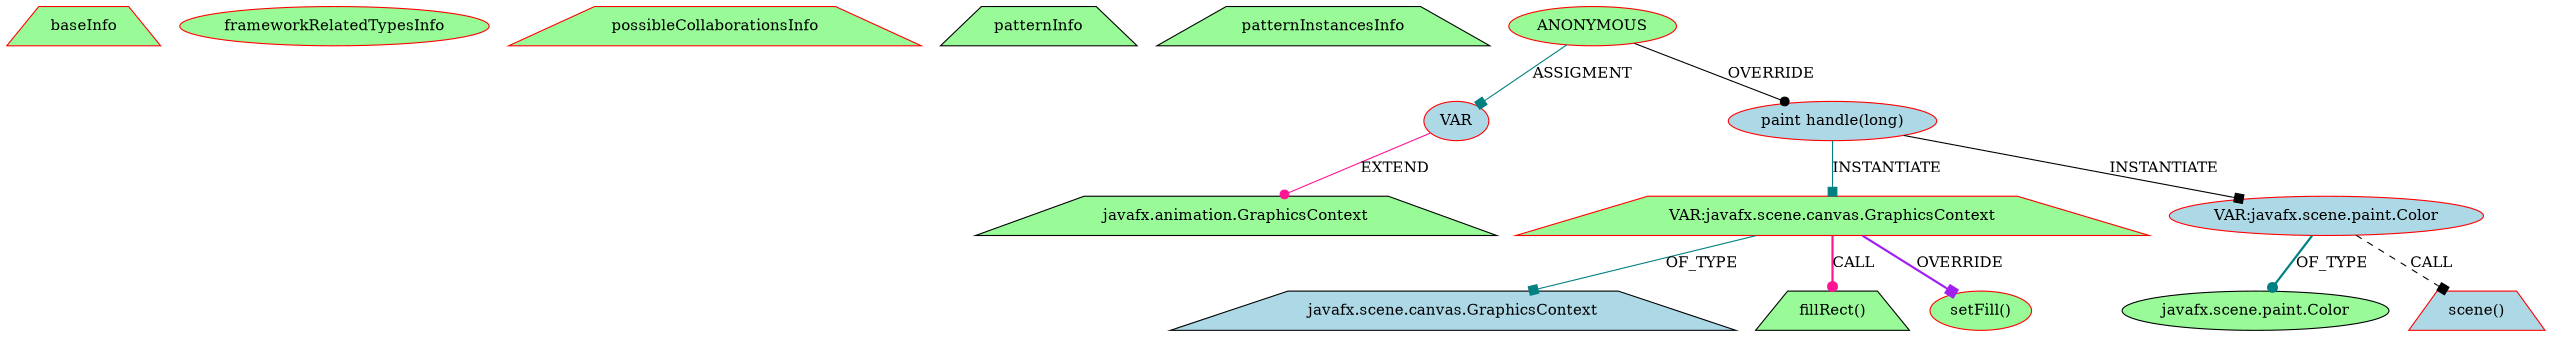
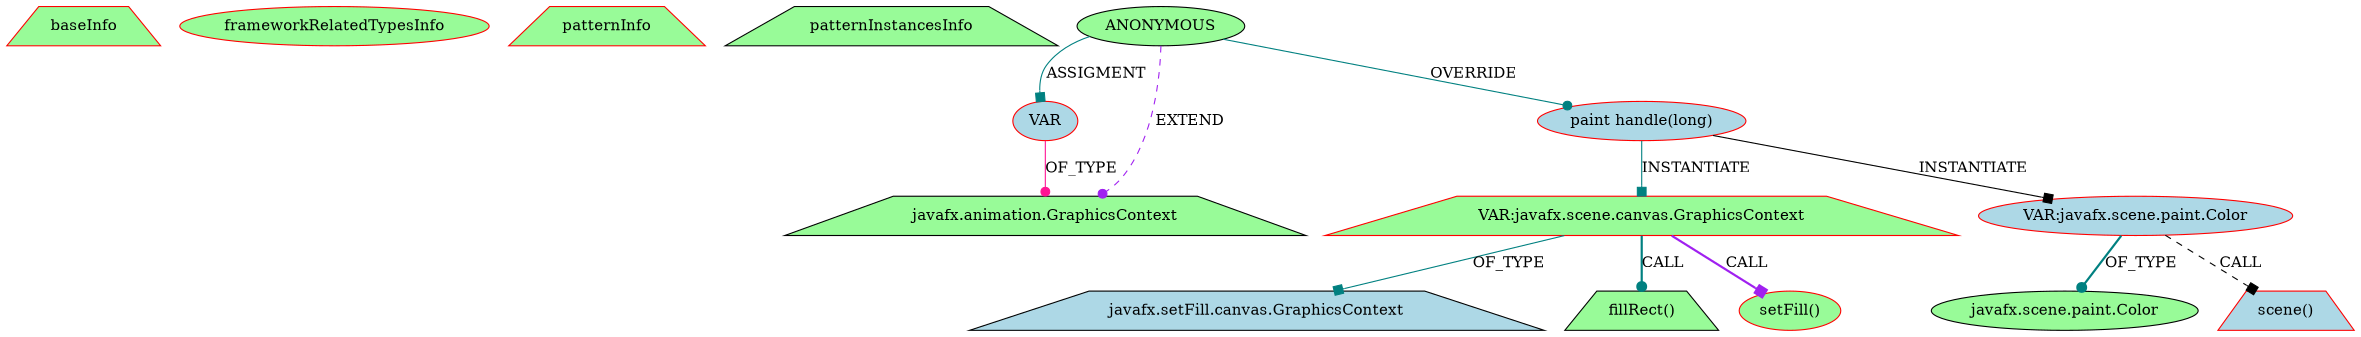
(715, 26) -> none
(1039, 26) -> (607, 26)
(1593, 26) -> (1161, 26)
(1707, 72) -> (1393, 72)
none -> (1149, 125)
(1395, 168) -> (1082, 168)
(1833, 259) -> (1642, 259)
(1960, 263) -> (1747, 263)
(1453, 311) -> (1257, 311)
